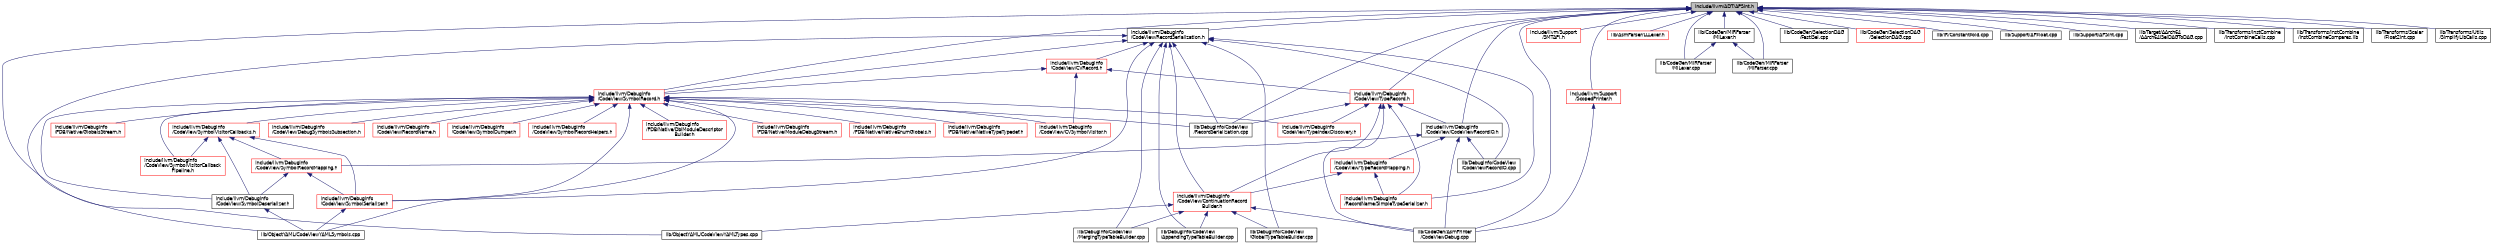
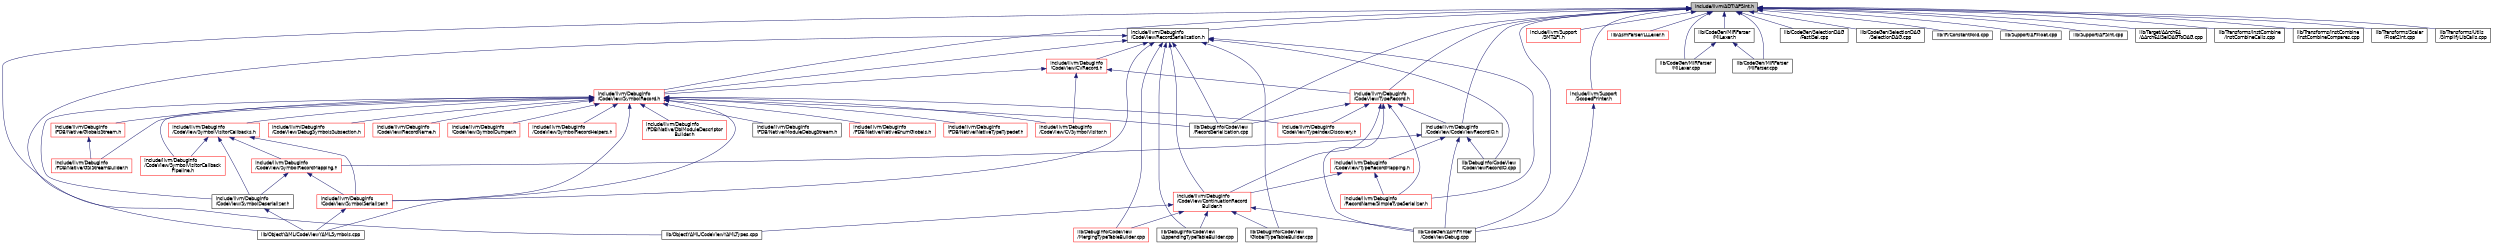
(1890, 35) -> (1890, 35)
(2328, 35) -> (2328, 35)
(797, 130) -> (797, 130)
none -> (92, 166)
(1111, 235) -> (1111, 235)
